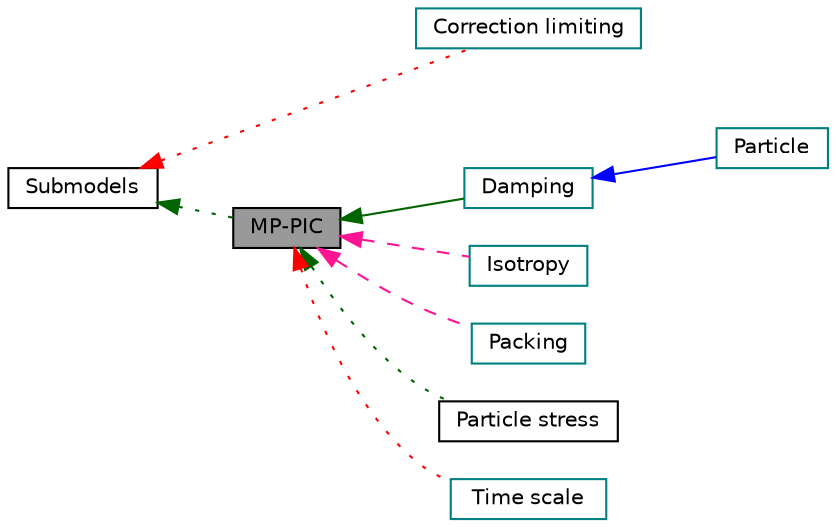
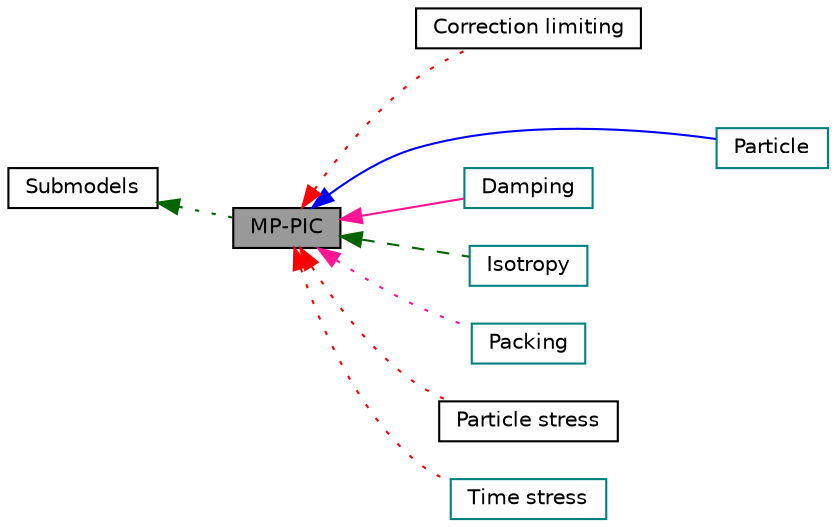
(528, 28) -> (528, 28)
(316, 105) -> (383, 108)
(665, 166) -> (516, 131)
(413, 207) -> (413, 207)
(416, 248) -> (416, 248)
(402, 299) -> (402, 299)
(371, 344) -> (371, 344)
(528, 499) -> (528, 499)
